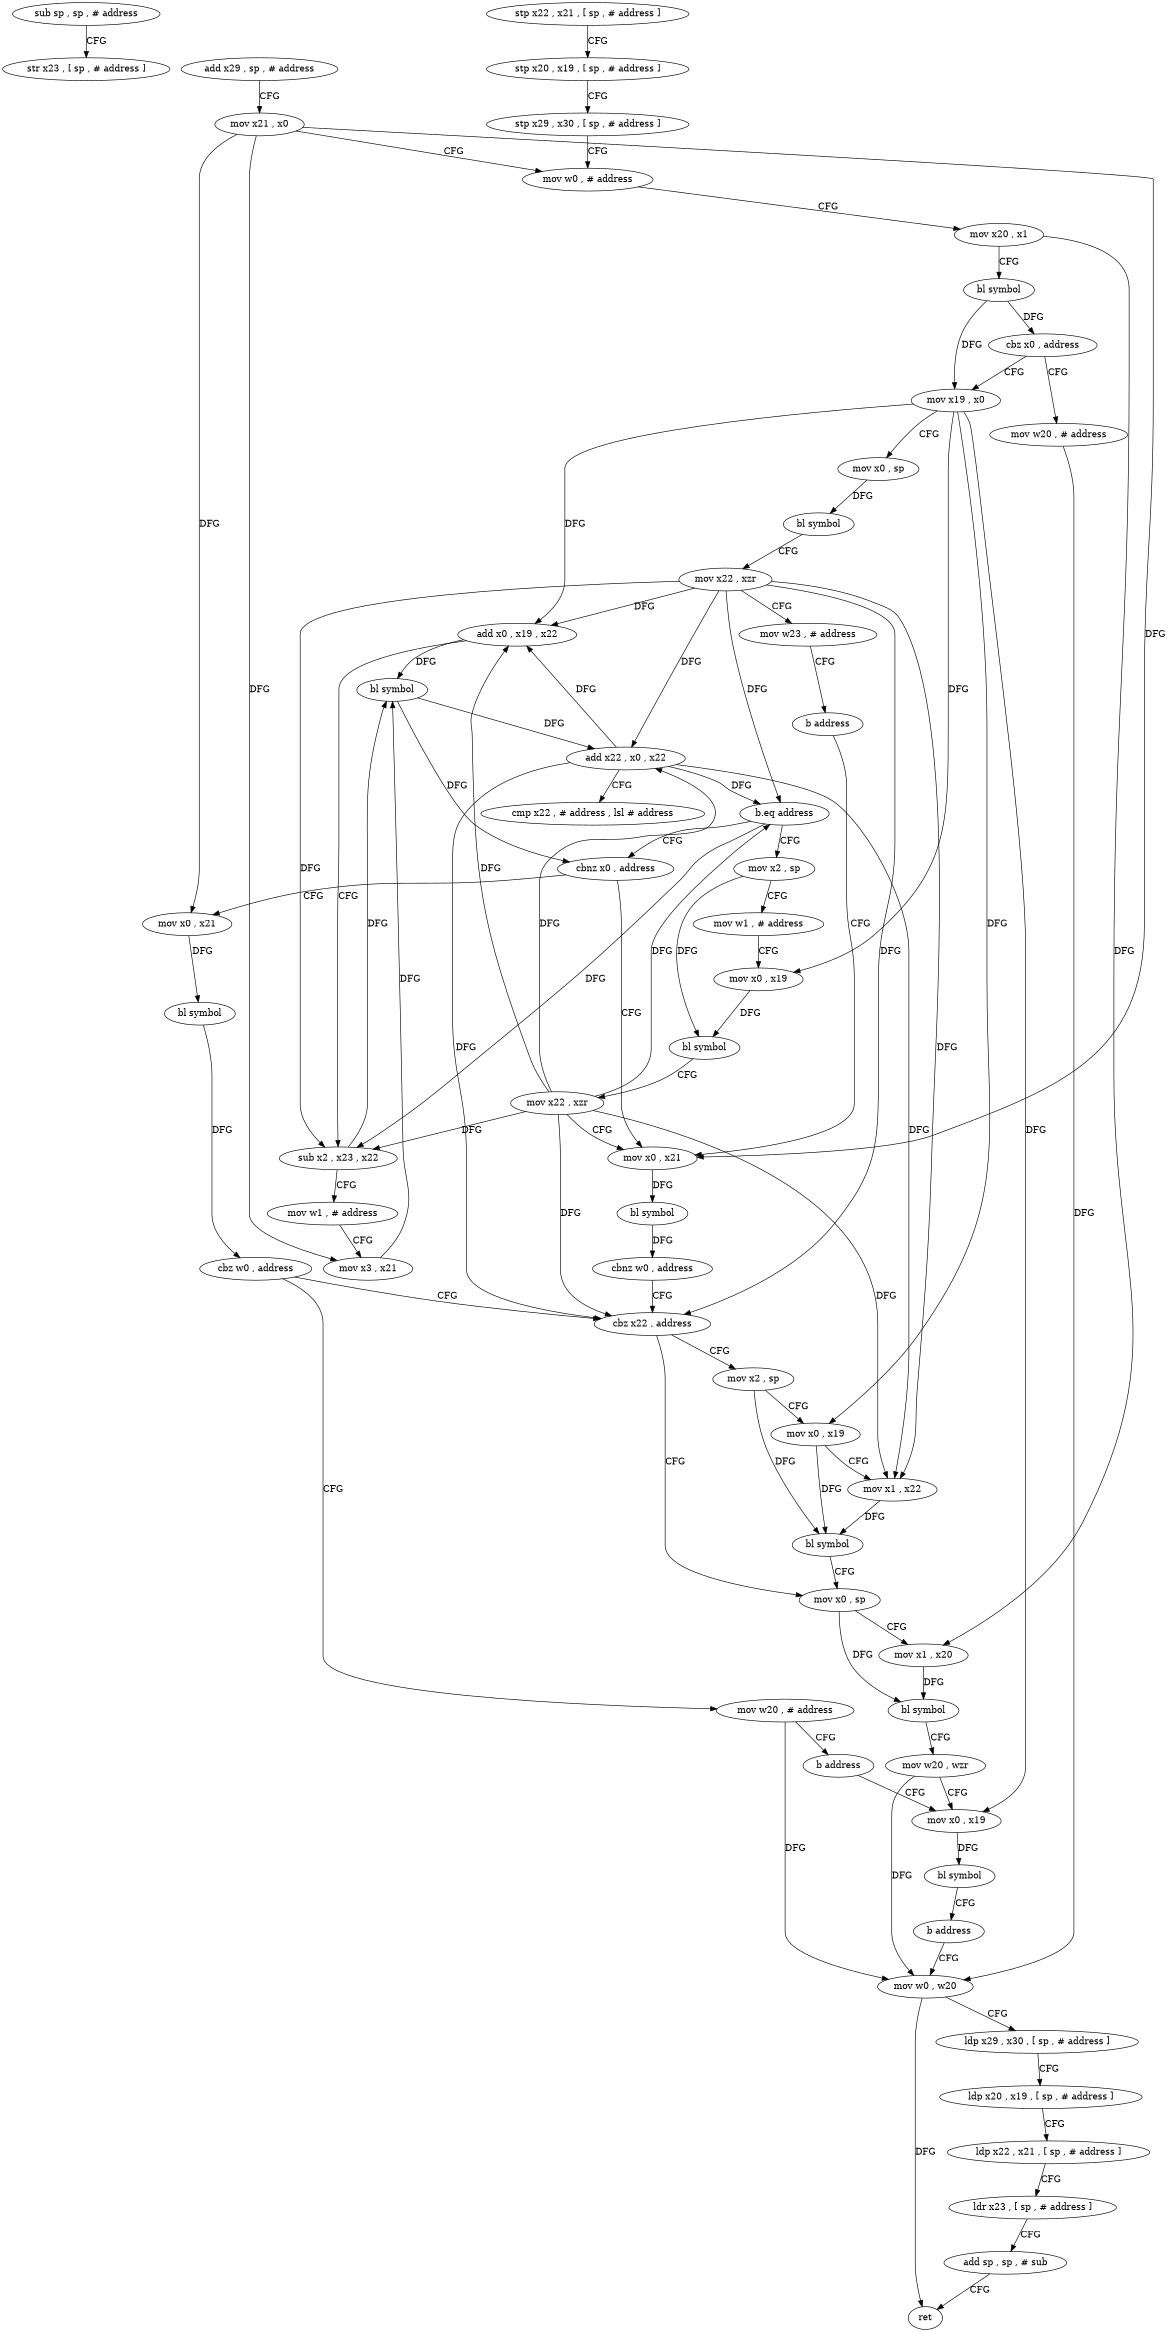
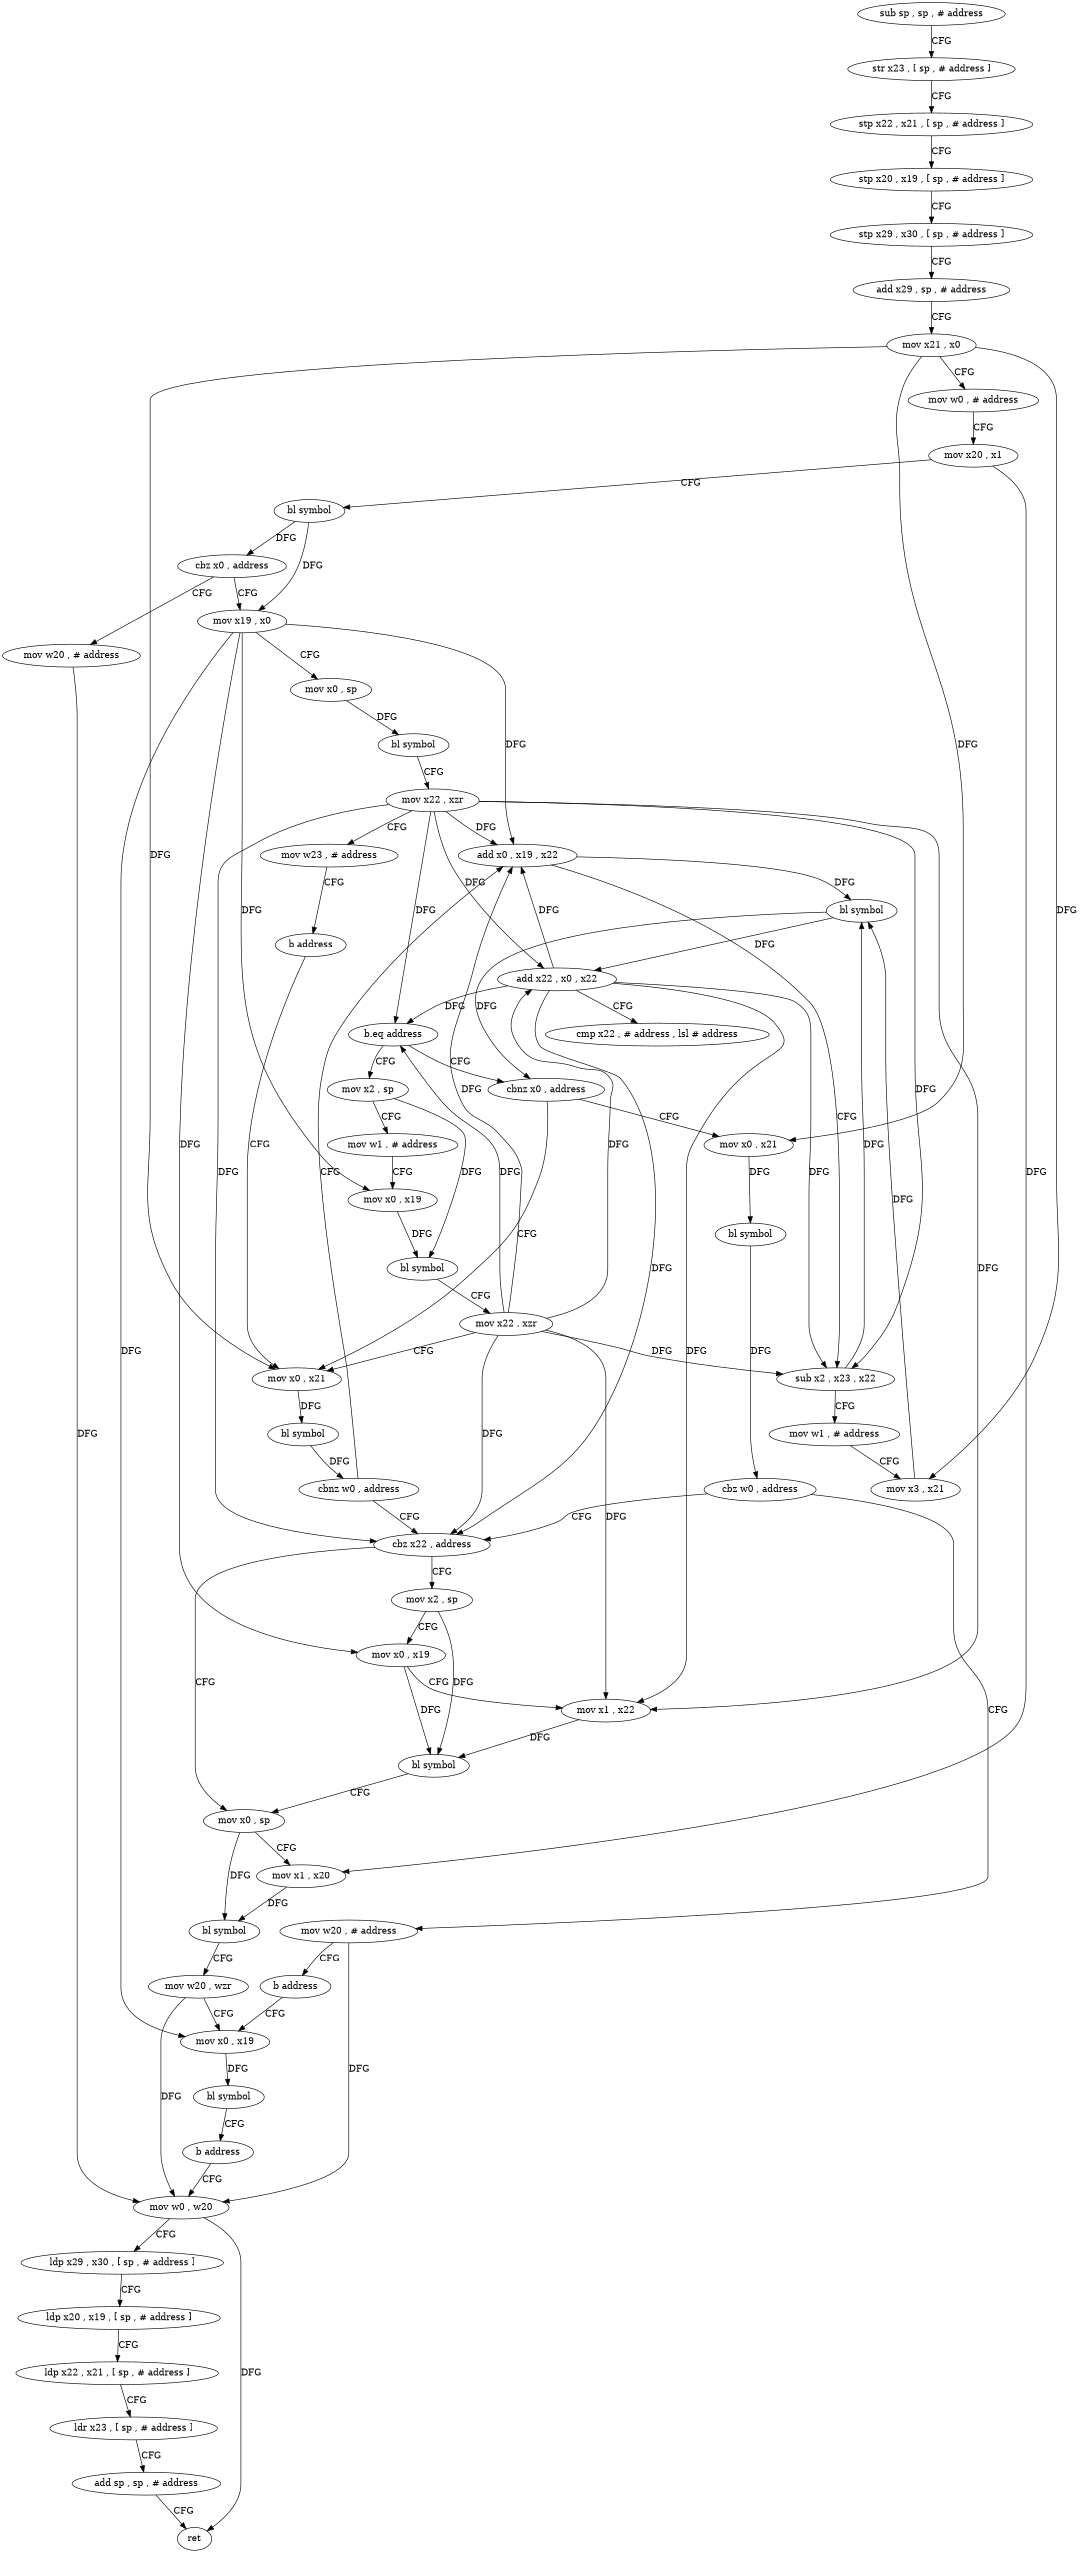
none -> (931, 94)
(588, 149) -> (931, 259)
(566, 985) -> (811, 1090)
none -> (319, 1140)
(1005, 2263) -> (146, 2484)
